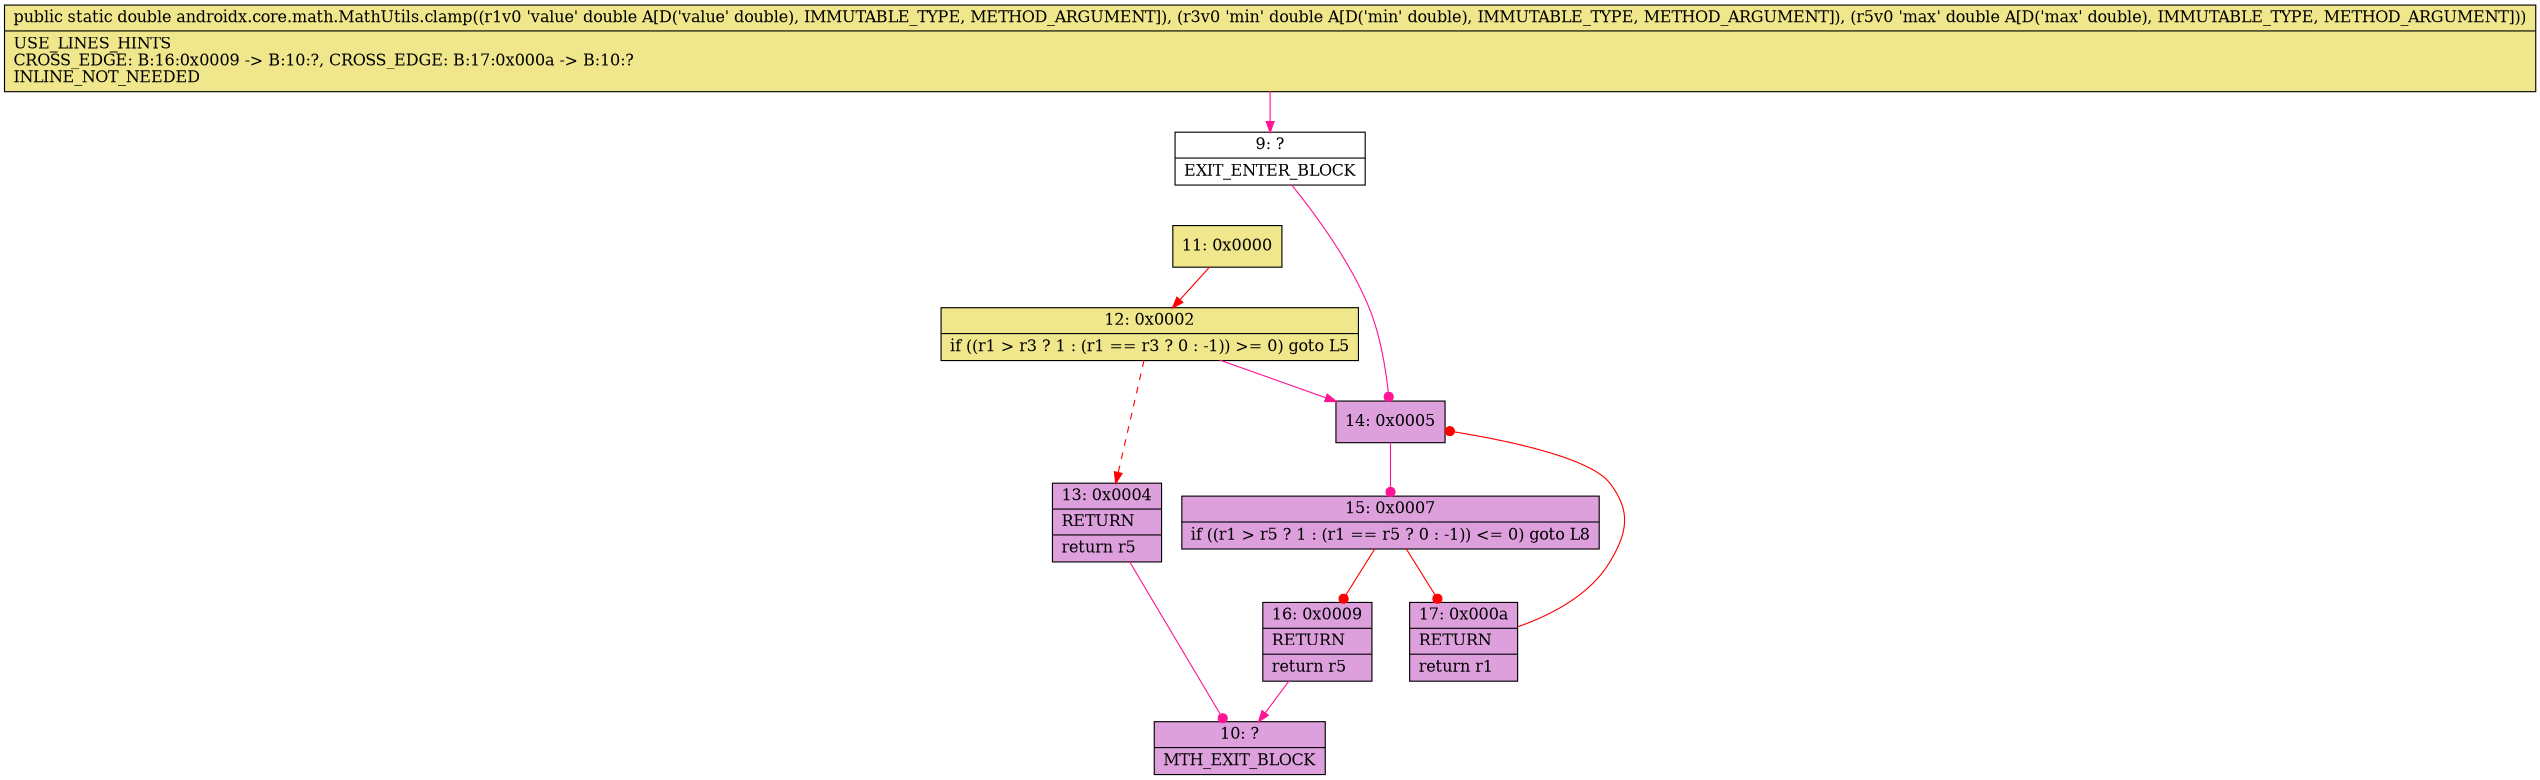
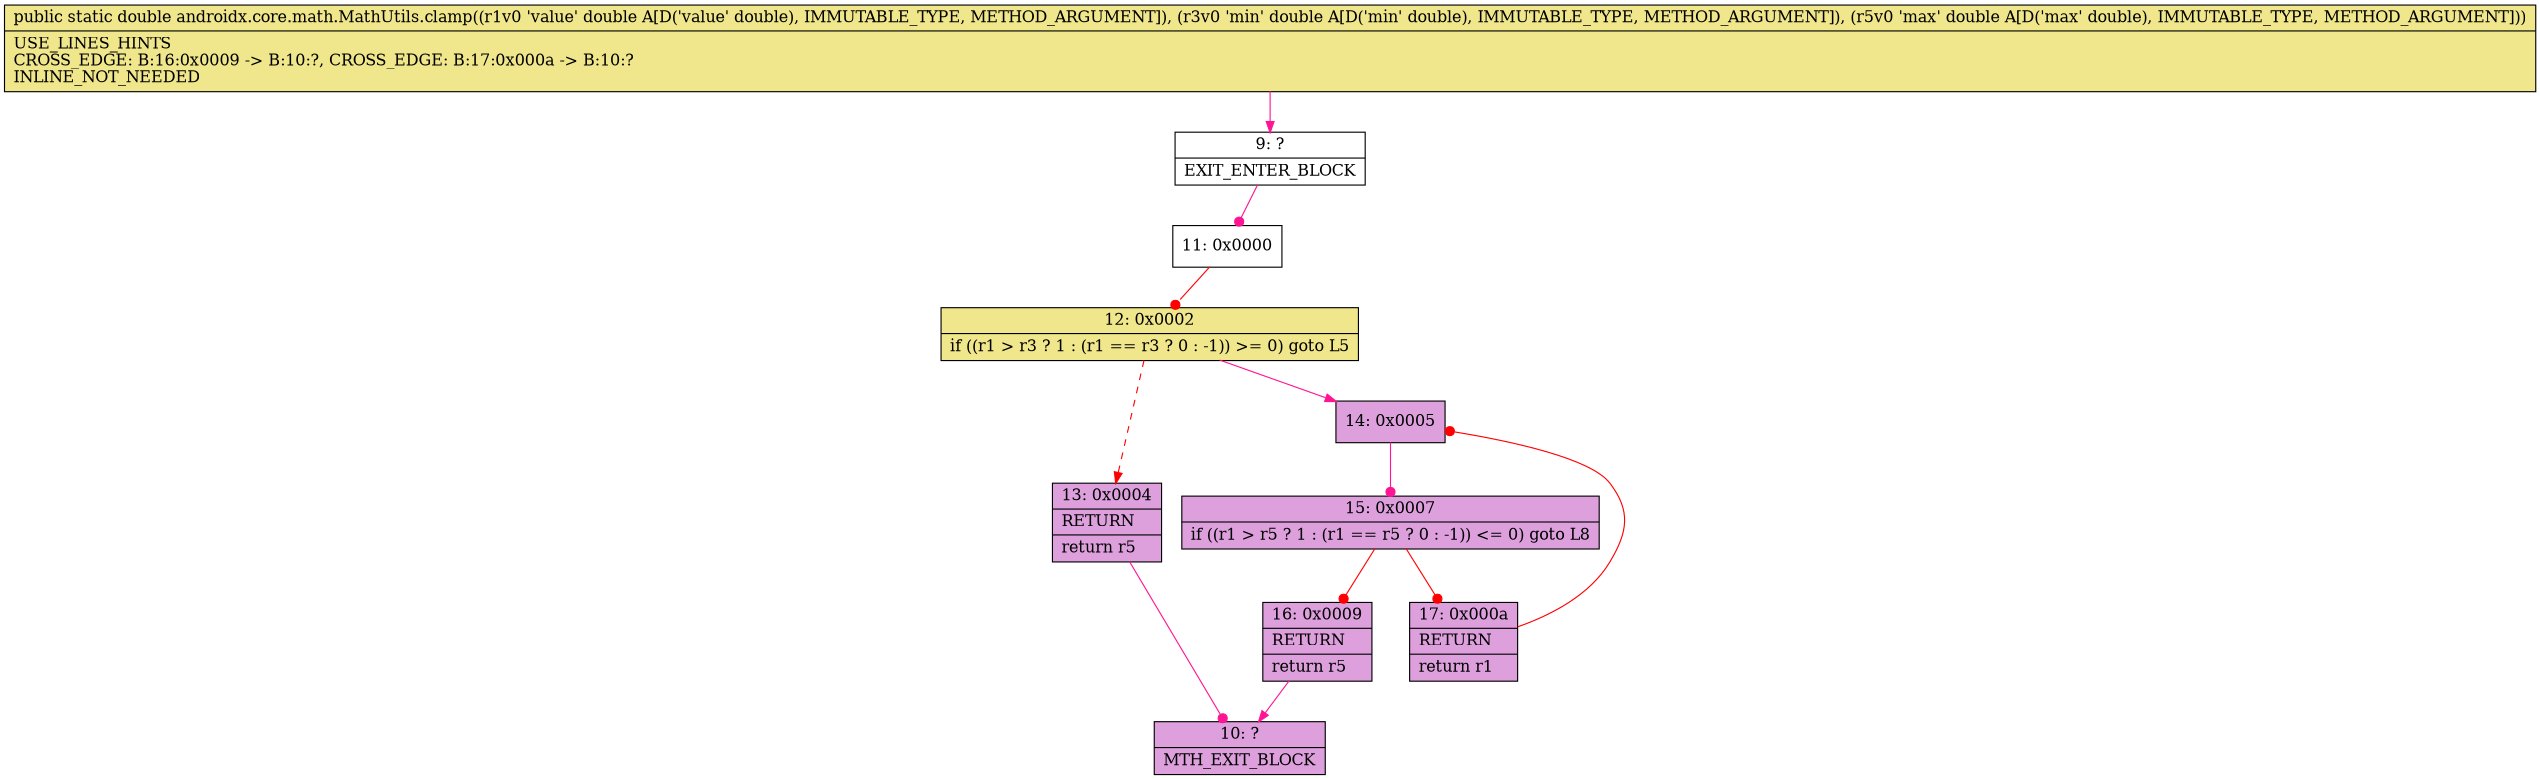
(1227, 246) -> (1227, 246)
(1356, 281) -> (1249, 201)
(1195, 283) -> (1195, 283)
